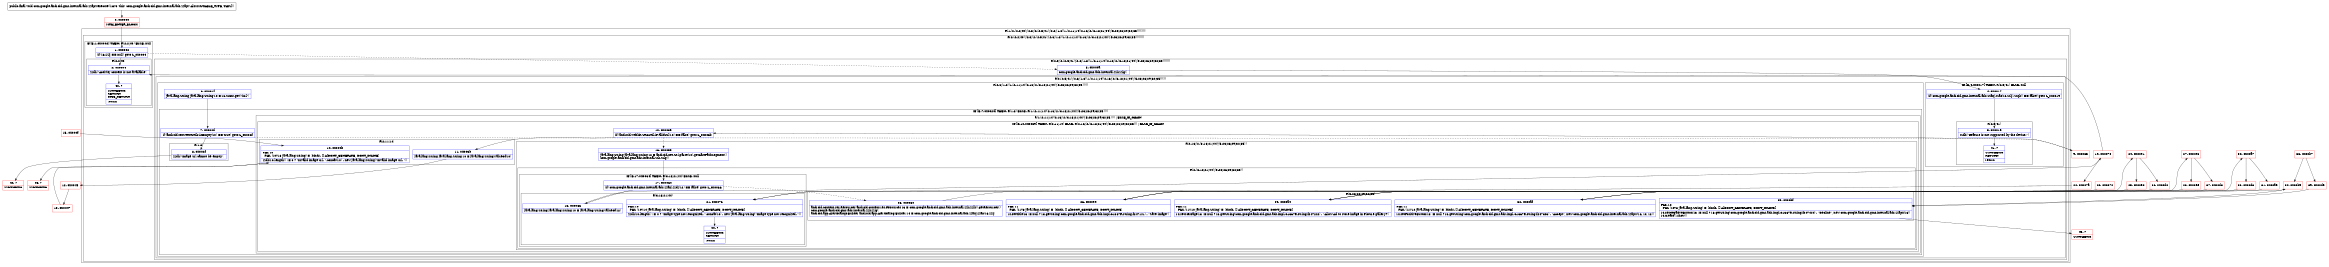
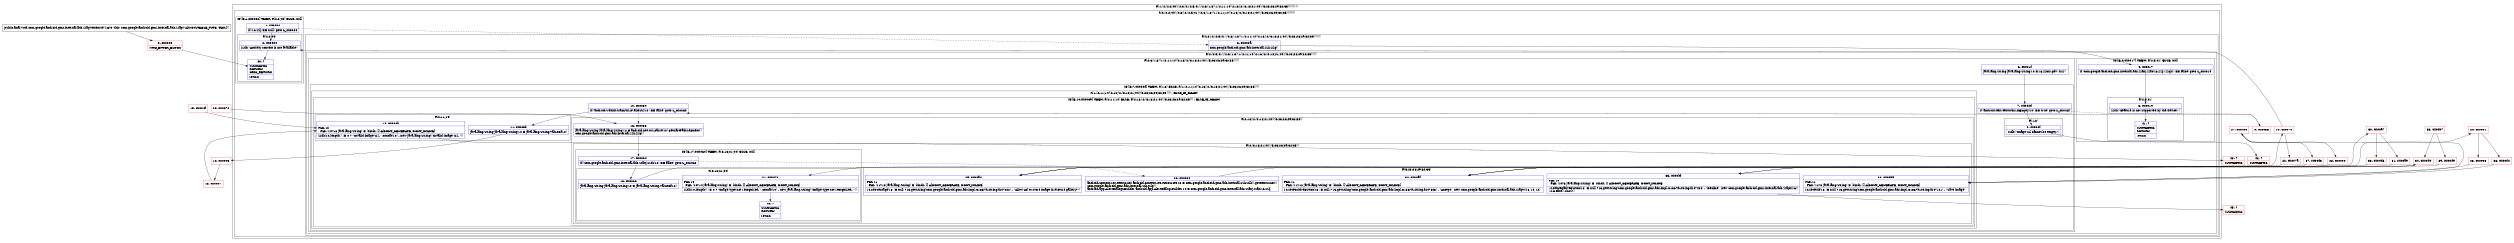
(122, 36) -> (214, 58)
(1426, 192) -> (423, 114)
